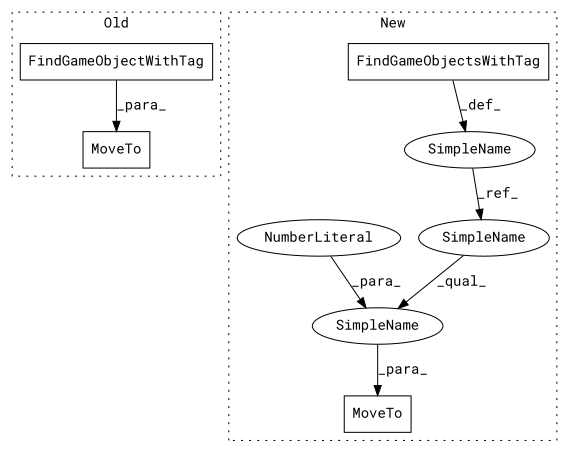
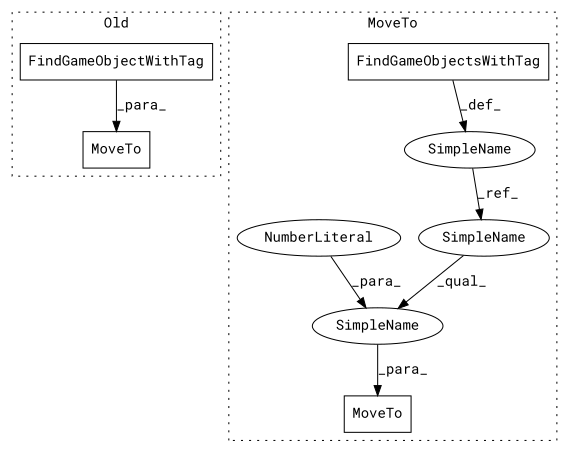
(393, 24) -> (393, 24)
